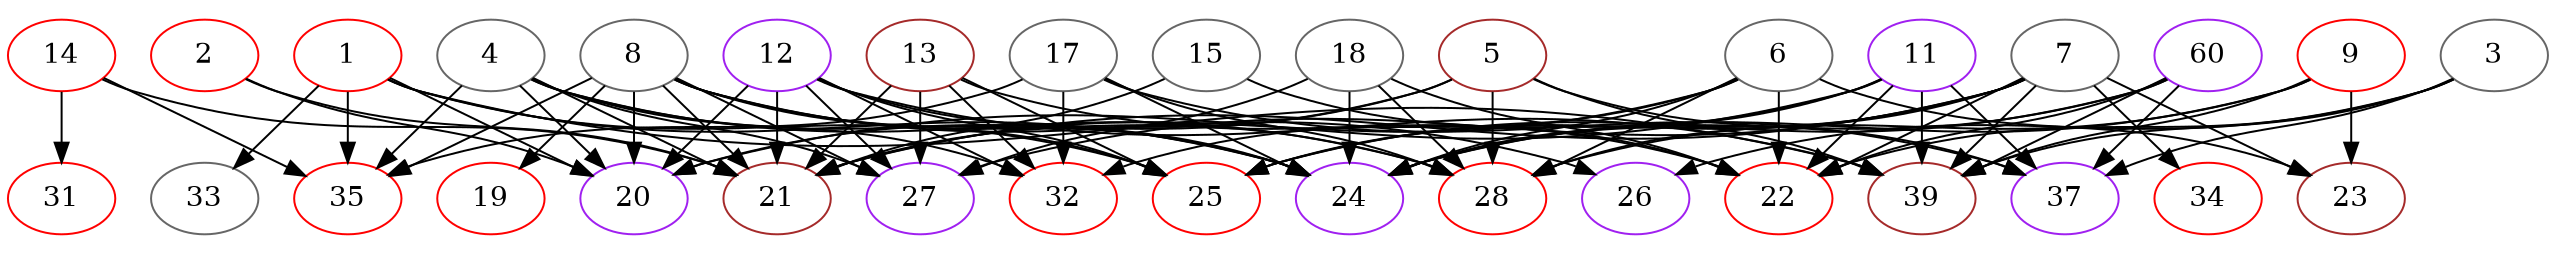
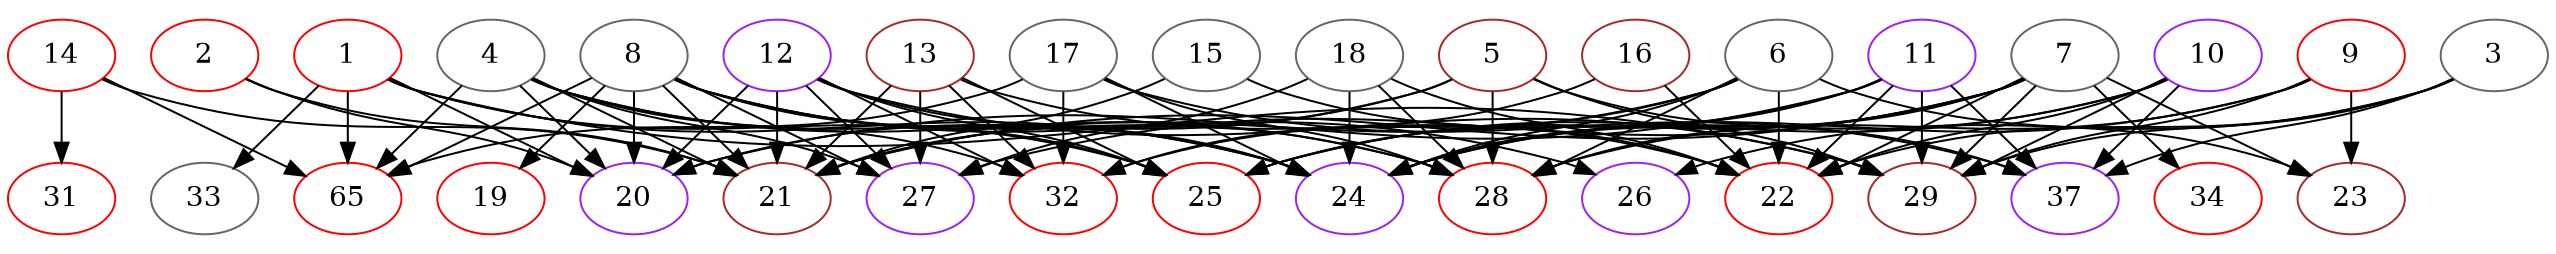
none -> (1636, 55)
(2208, 55) -> (2208, 55)
(348, 199) -> (348, 199)
(1922, 199) -> (1922, 199)
